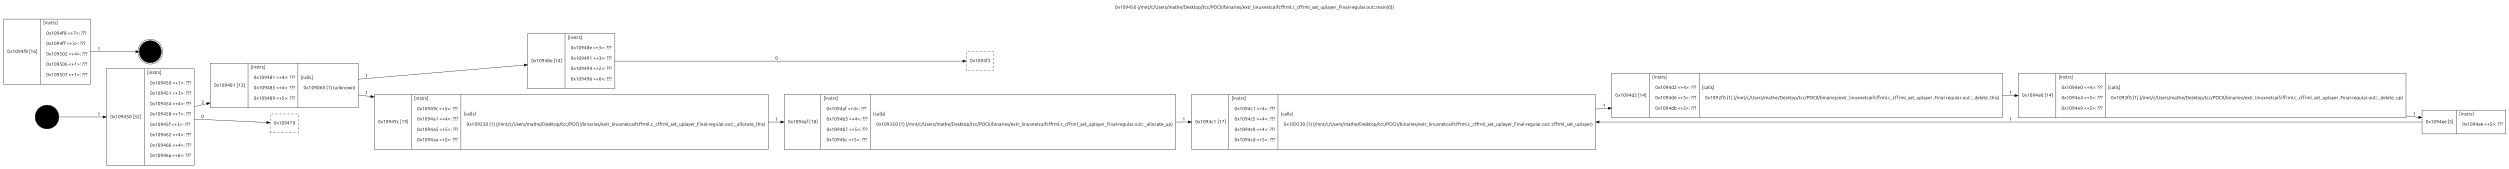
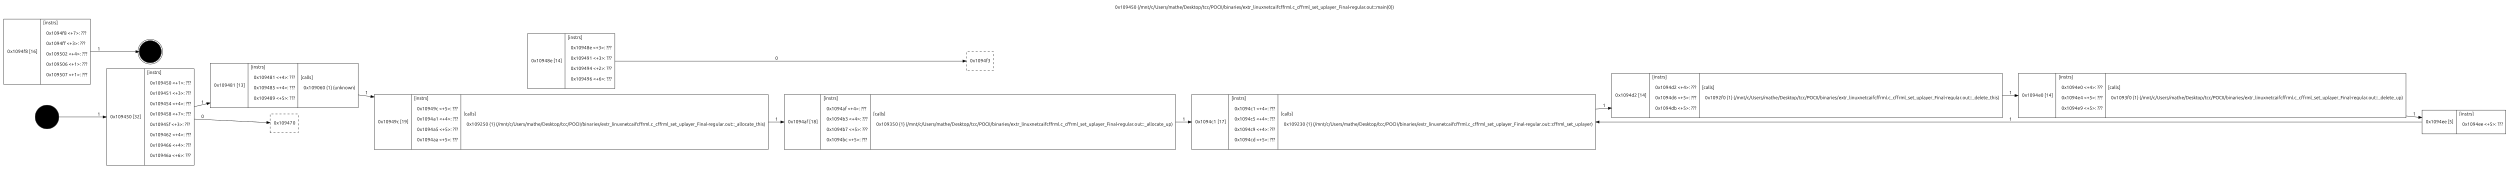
(441, 72) -> none
(202, 102) -> (202, 102)
